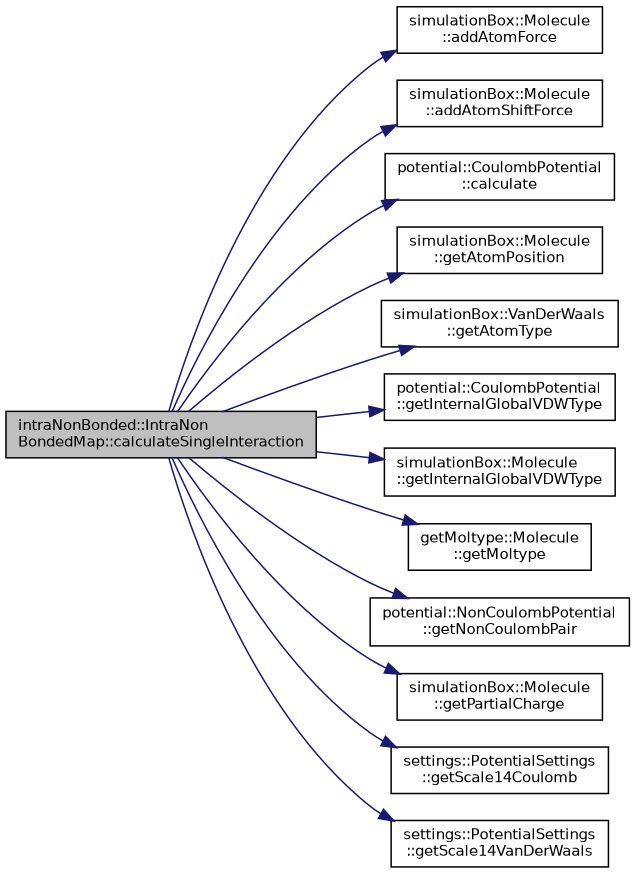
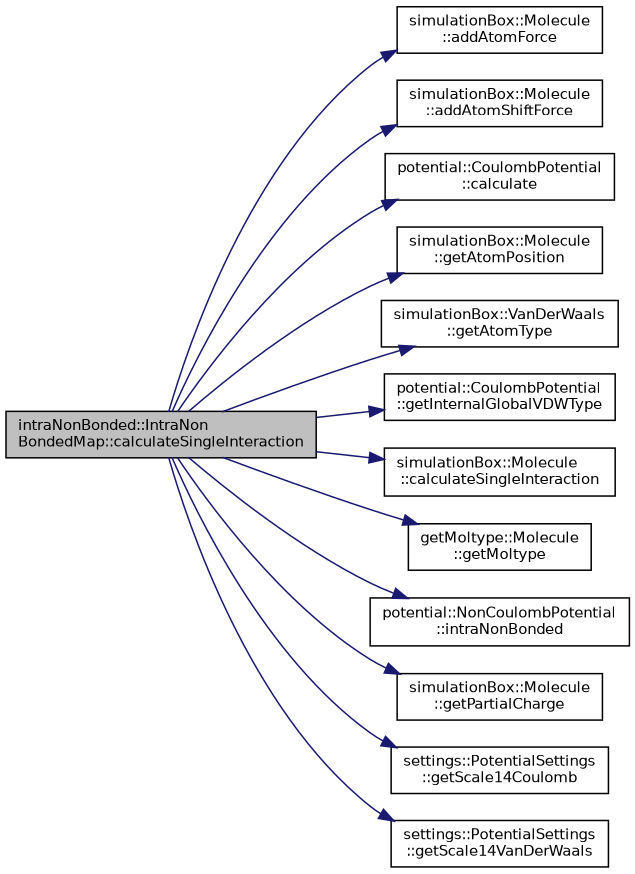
(500, 472) -> (500, 472)
(500, 622) -> (500, 622)
